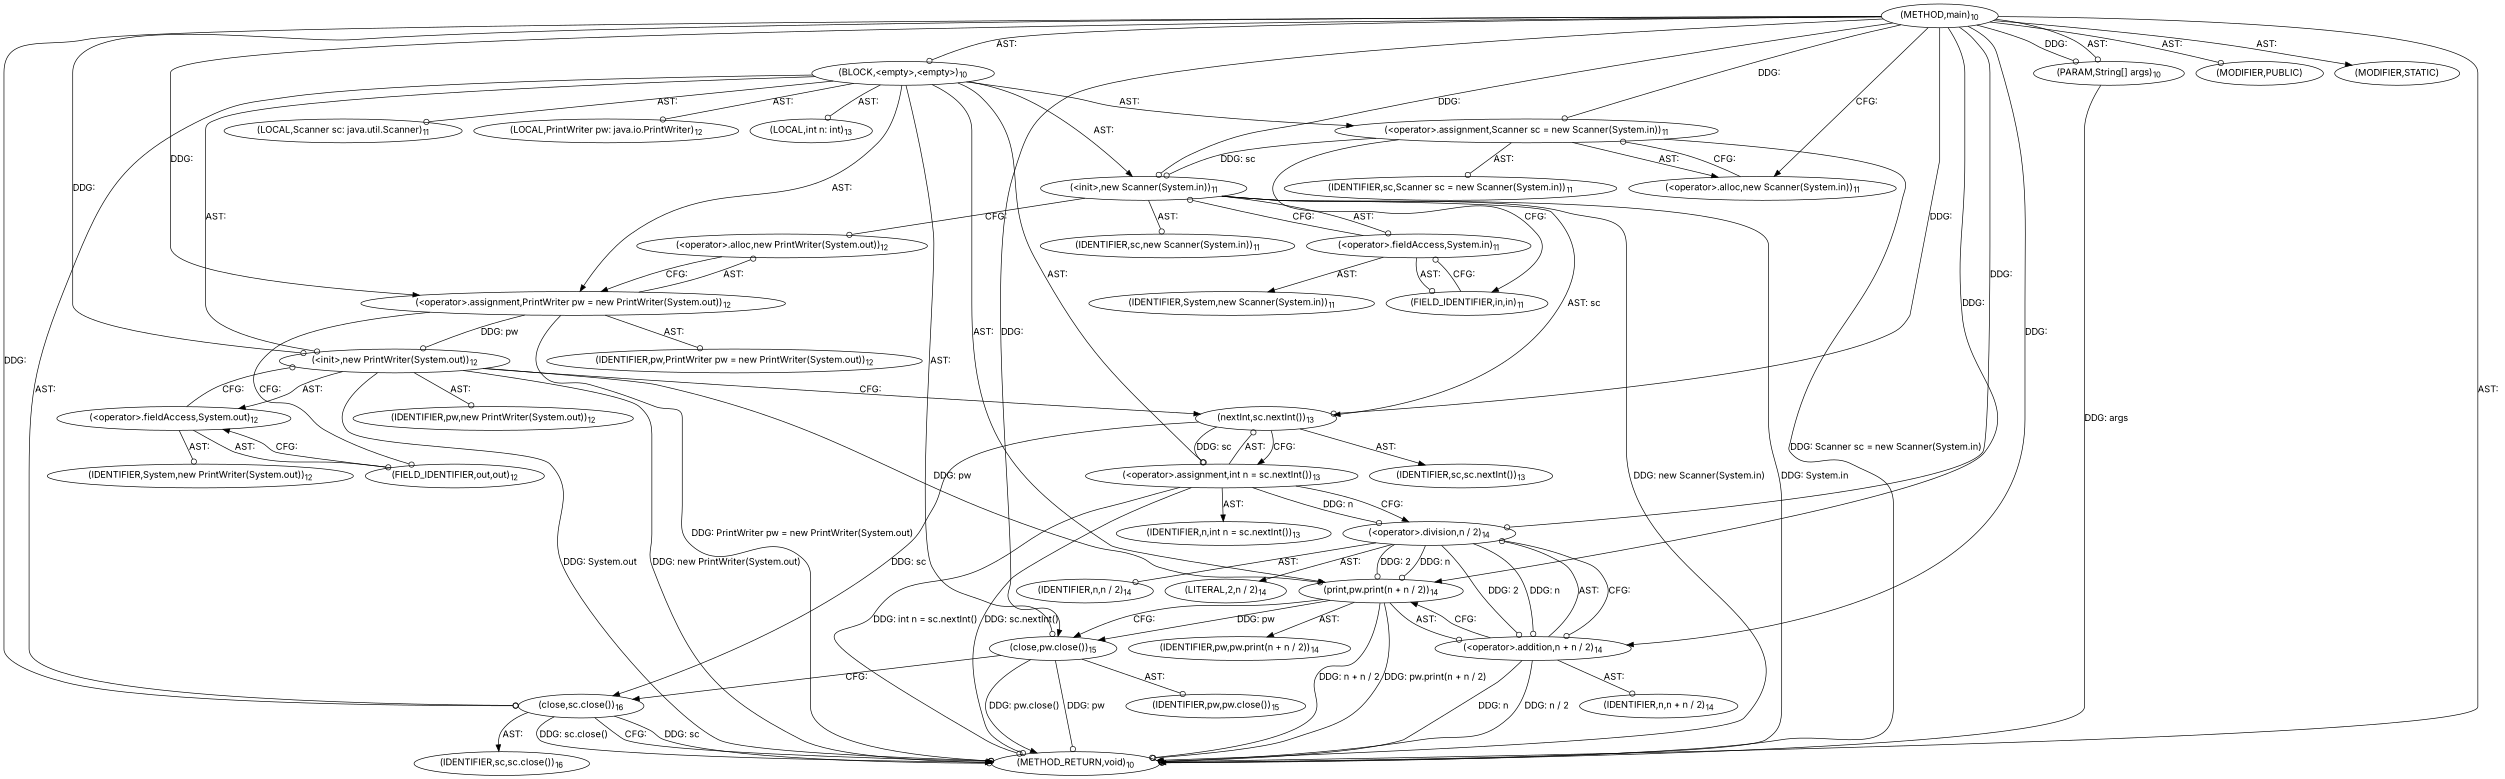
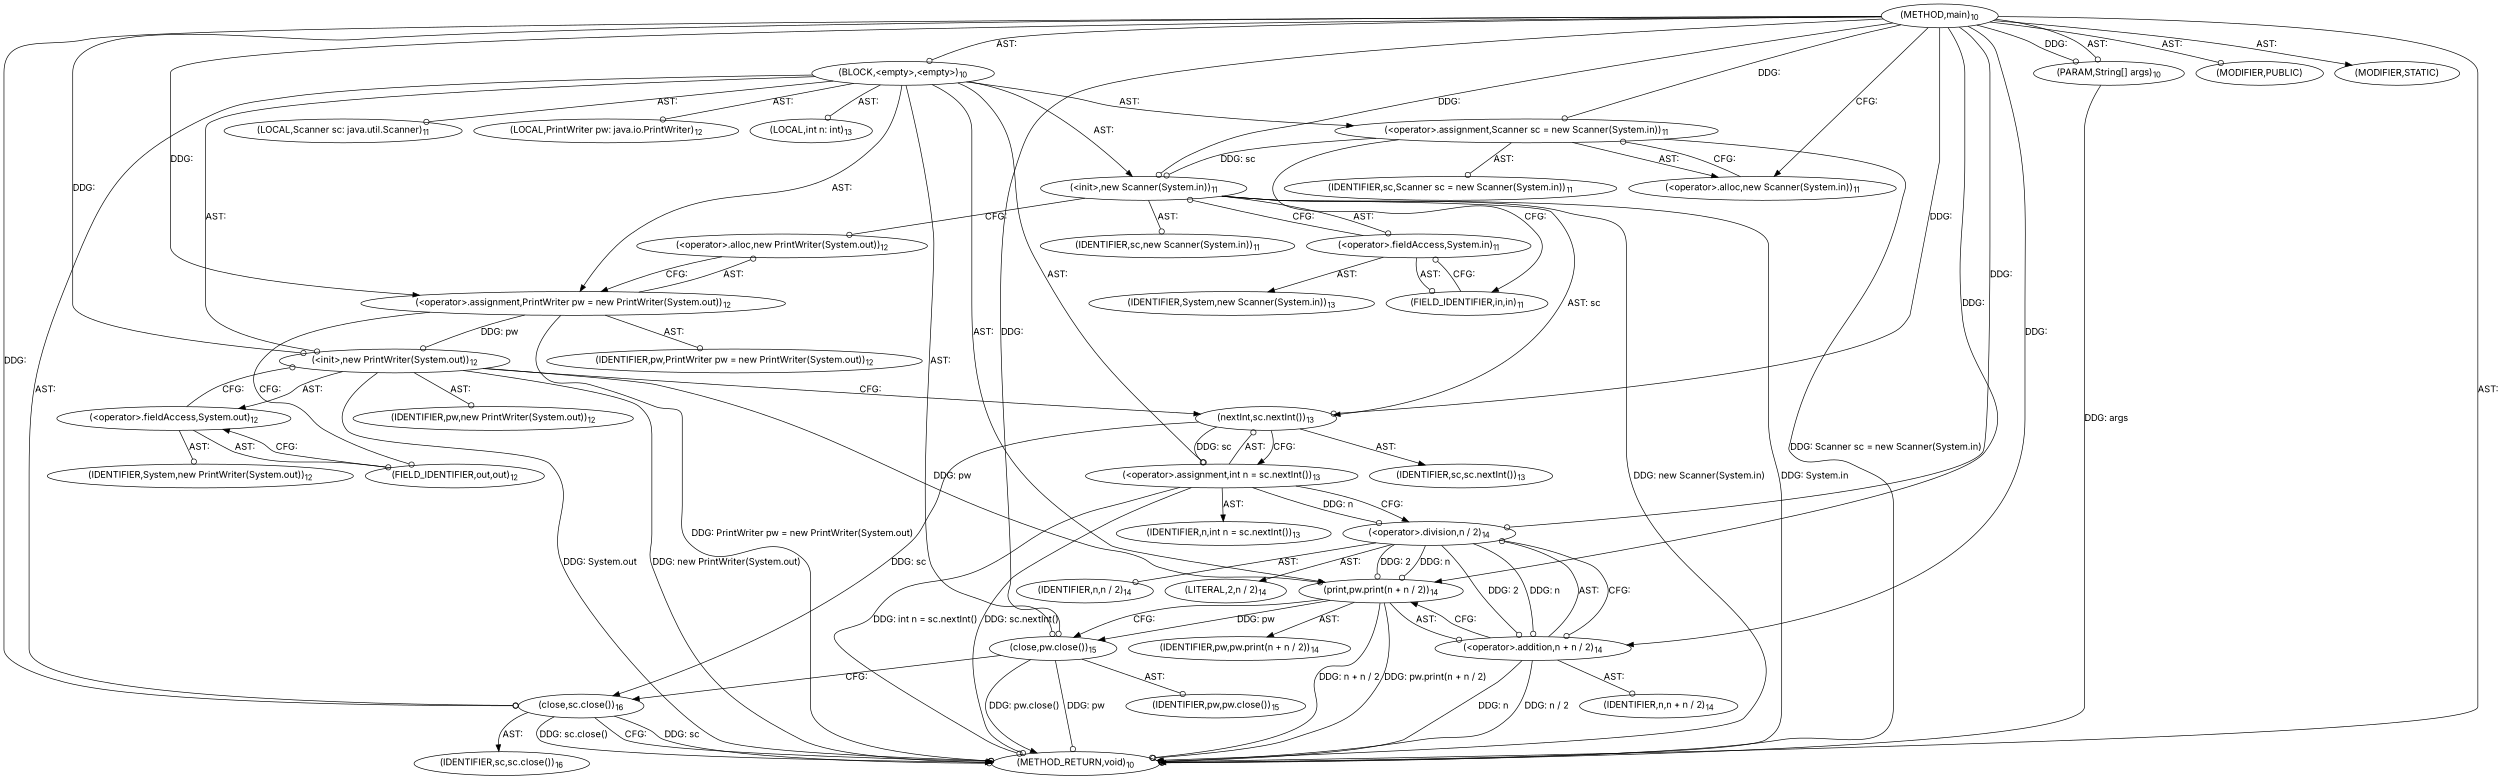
(1177, 72) -> (1177, 72)
(1332, 302) -> (1332, 302)
